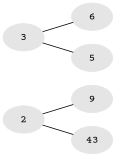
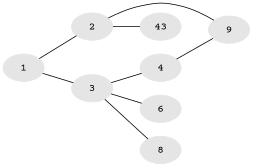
(92, 58) -> (161, 150)
none -> (24, 68)
none -> (161, 68)
